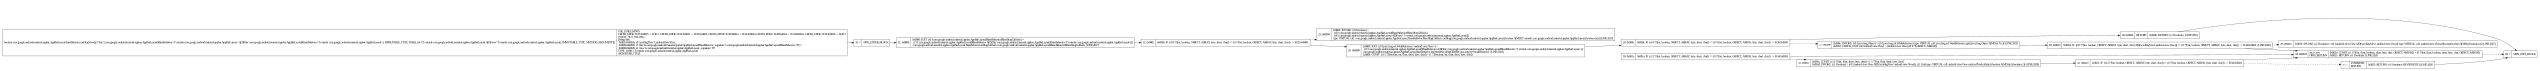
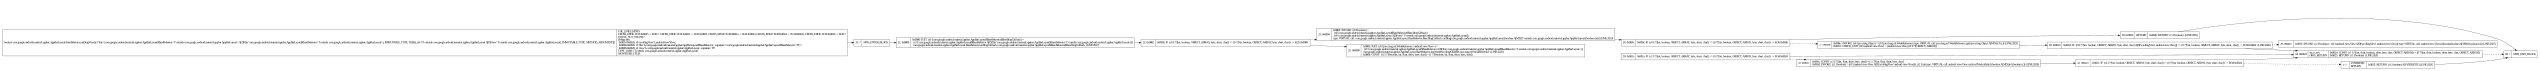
(1602, 46) -> (1617, 40)
